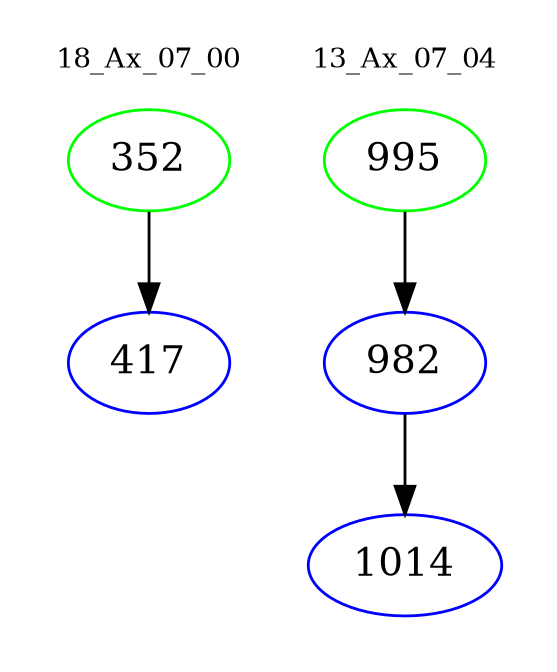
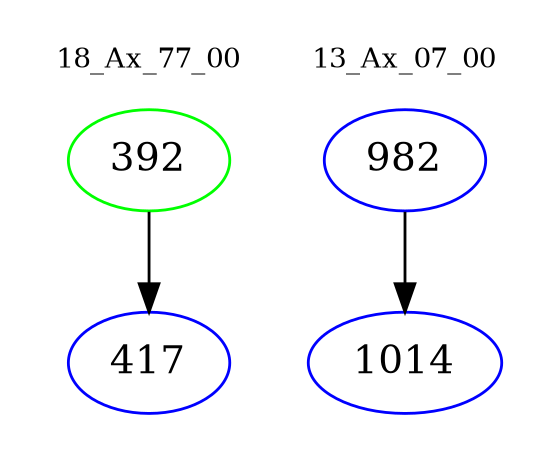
(149, 60) -> (149, 60)
(405, 60) -> (405, 60)
(149, 160) -> (149, 160)
(405, 160) -> none
